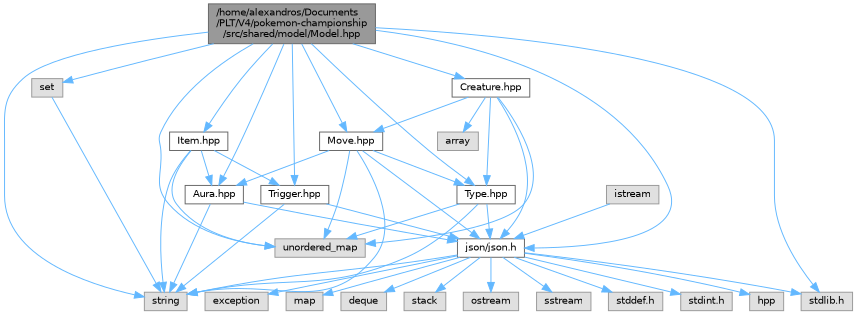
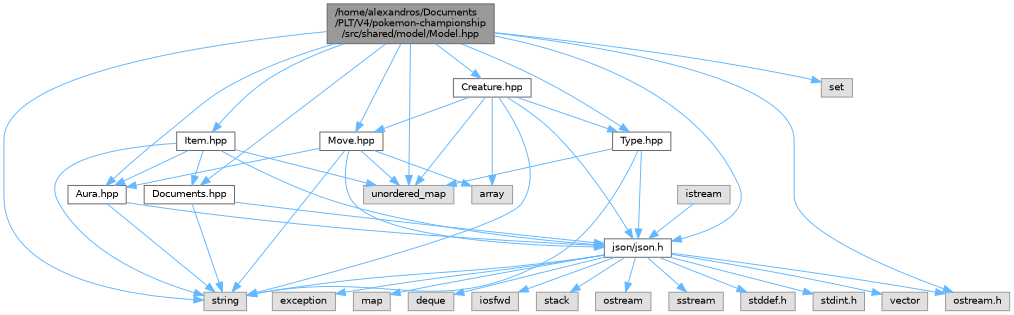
(414, 166) -> (418, 167)
(104, 190) -> (428, 244)
(295, 195) -> (189, 195)
none -> (345, 204)
none -> (495, 301)
(767, 301) -> (905, 301)
(827, 301) -> (978, 301)
